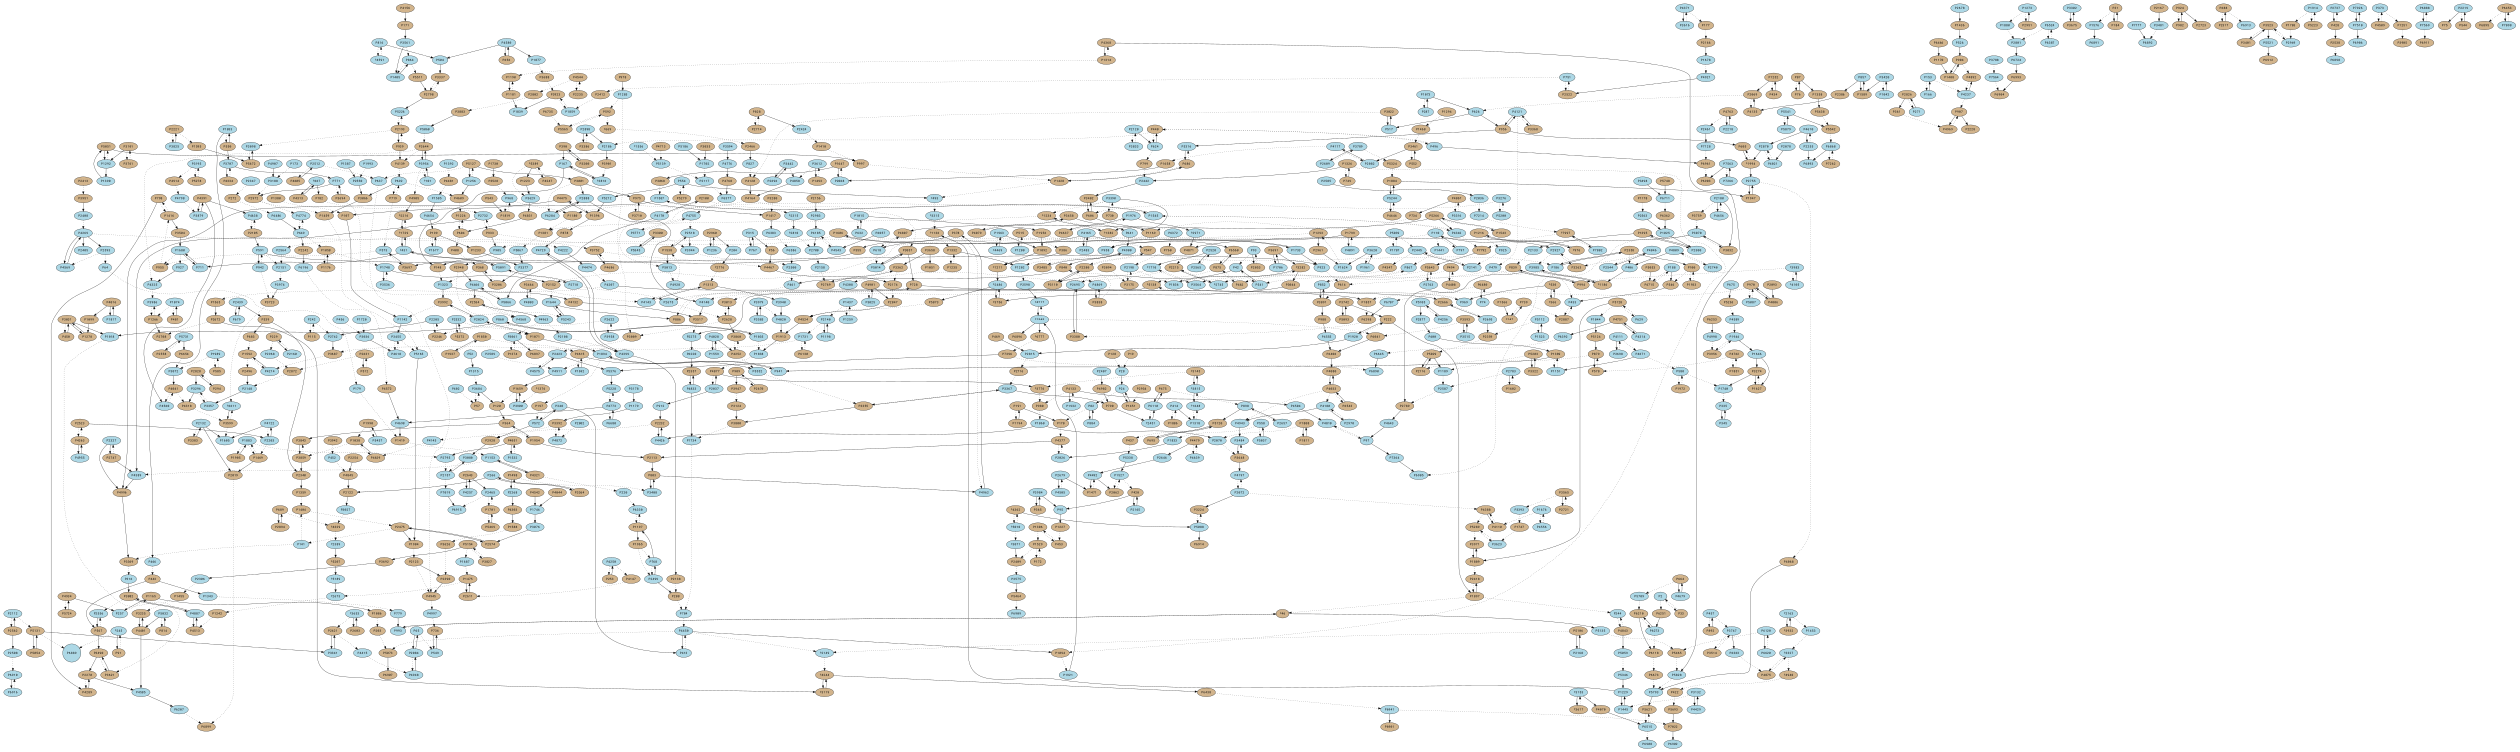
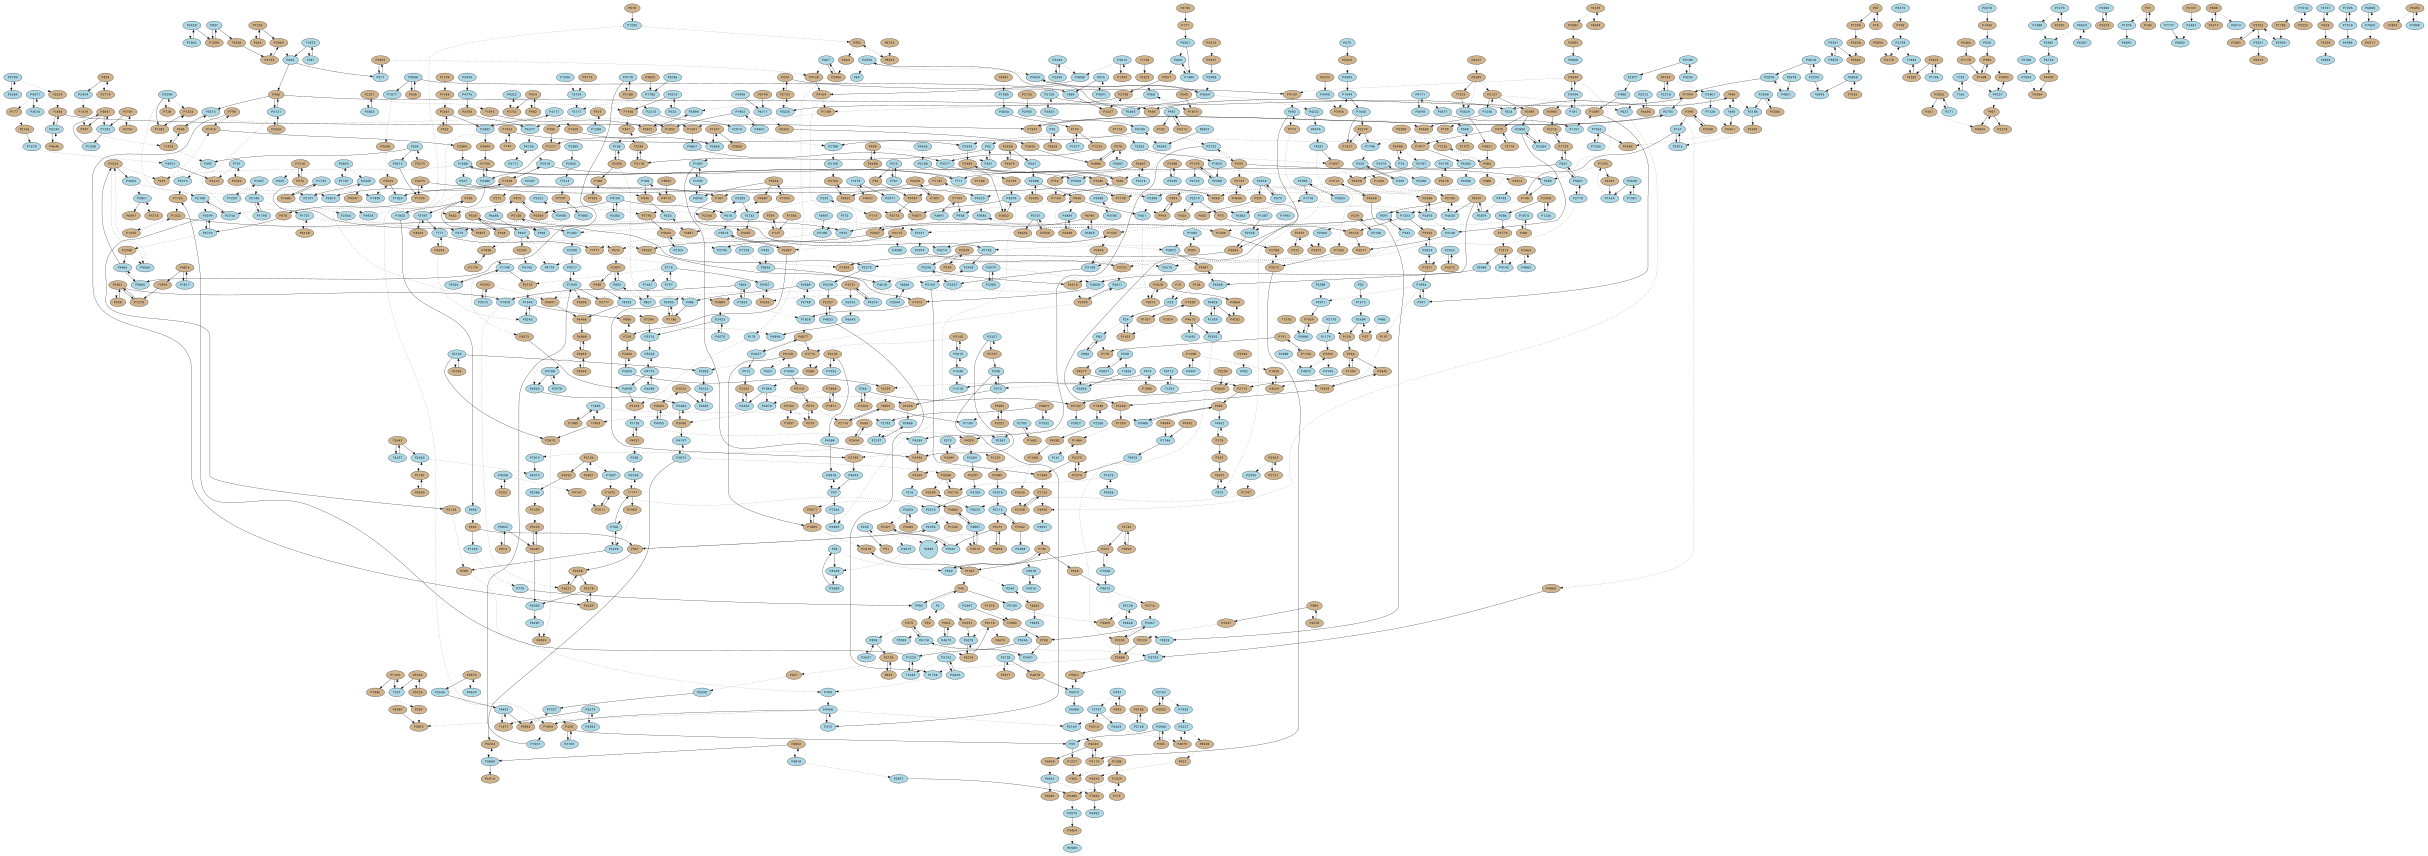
none -> (829, 68)
(557, 86) -> (1585, 16)
(1638, 86) -> (191, 172)
none -> (512, 95)
(449, 164) -> none
(538, 172) -> (1484, 85)
(317, 181) -> (1172, 112)
none -> (1379, 181)
none -> (927, 190)
(1718, 206) -> none
none -> (230, 216)
(1697, 216) -> (1011, 181)
(1665, 223) -> (908, 133)
none -> (1284, 226)
(93, 241) -> (1017, 75)
(261, 255) -> (137, 172)
none -> (1273, 258)
(1795, 268) -> (1098, 198)
(1540, 273) -> (565, 225)
(1296, 275) -> (485, 137)
(1030, 354) -> (1105, 589)
(515, 430) -> (1349, 362)
(248, 432) -> (704, 379)
(123, 466) -> (994, 362)
none -> (998, 493)
(1114, 493) -> (526, 727)
(351, 536) -> (1066, 448)
none -> (1060, 561)
(441, 585) -> (1031, 502)
none -> (990, 606)
(414, 641) -> (835, 559)
(1654, 642) -> (980, 631)
(388, 663) -> (407, 718)
(1647, 734) -> (1074, 700)
